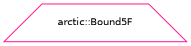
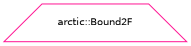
(95, 23) -> (95, 23)
